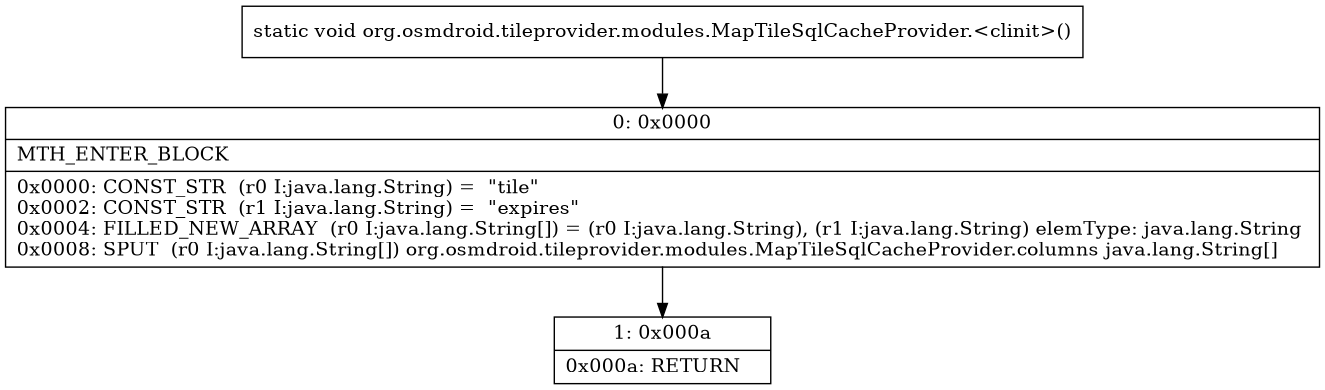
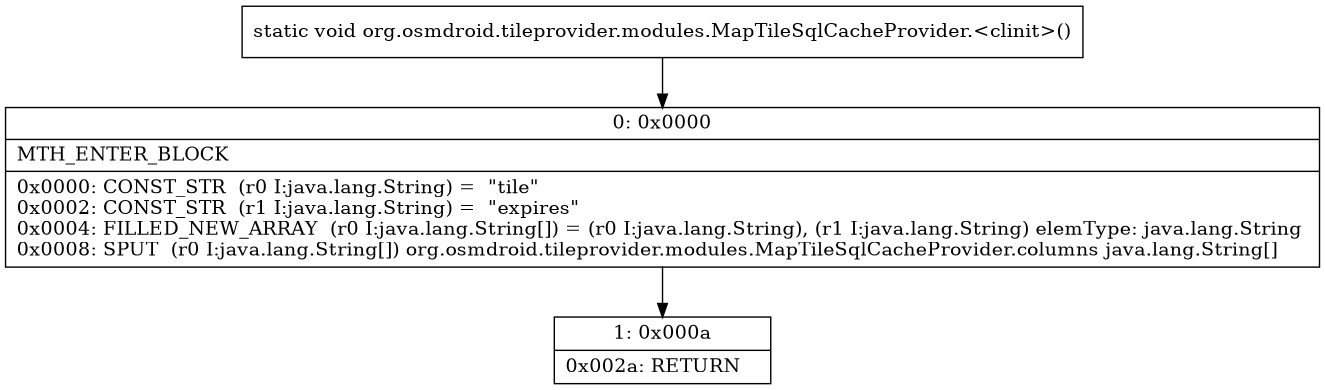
(663, 366) -> (663, 366)
